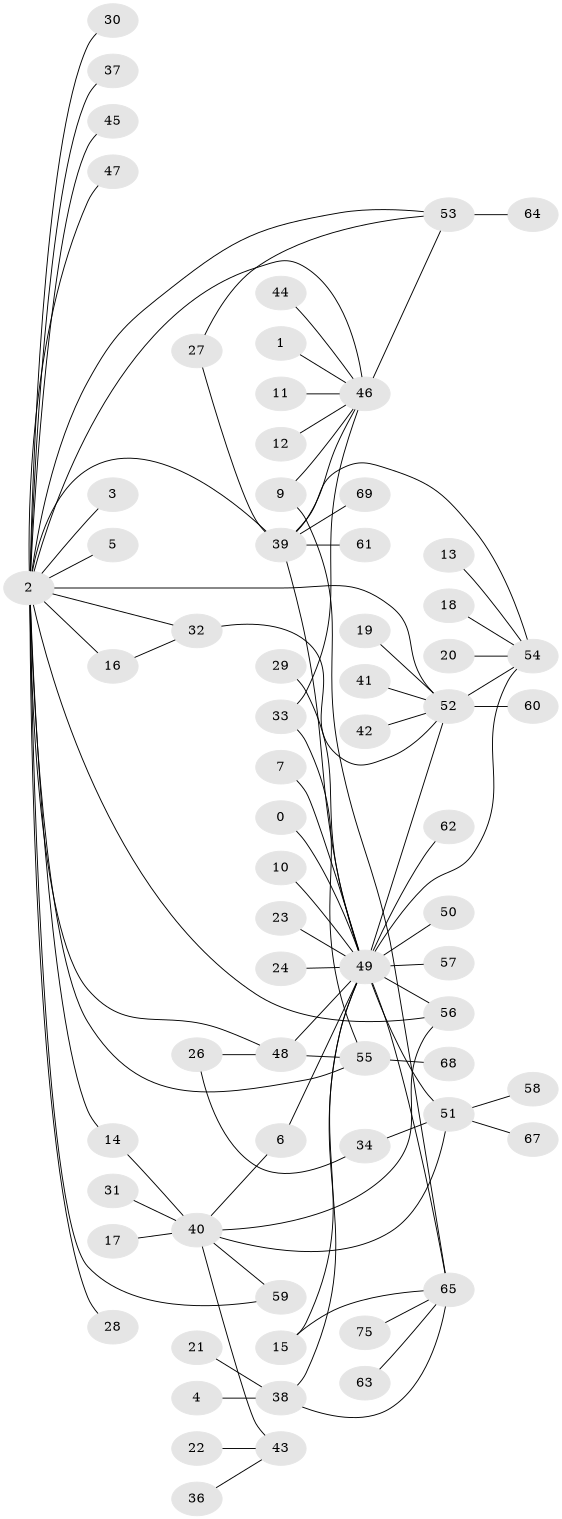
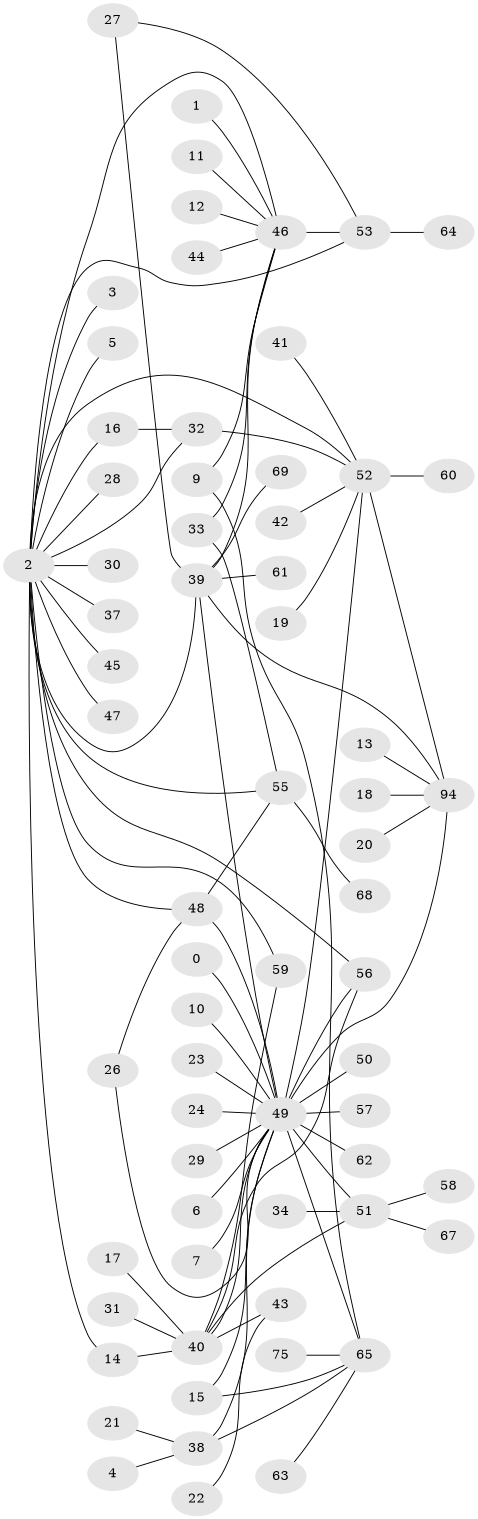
(533, 656) -> (449, 795)
(249, 1160) -> (178, 1292)
(239, 1185) -> (234, 1285)
(197, 1499) -> none
